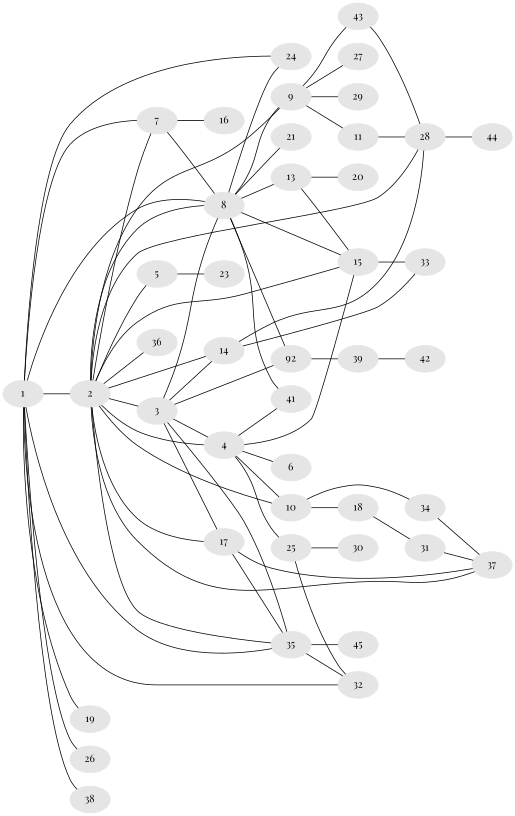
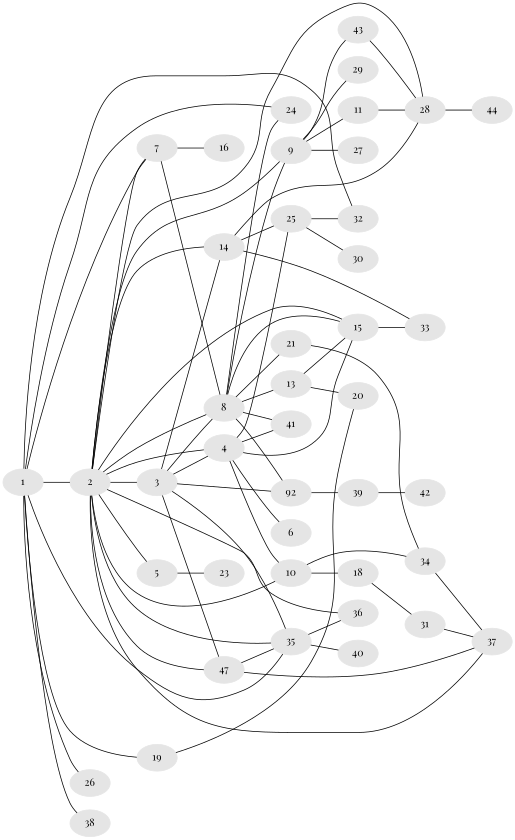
none -> (256, 234)
(87, 256) -> none
none -> (400, 423)
(224, 542) -> (224, 670)
none -> (329, 619)
(358, 645) -> (358, 653)
(325, 665) -> (321, 629)
